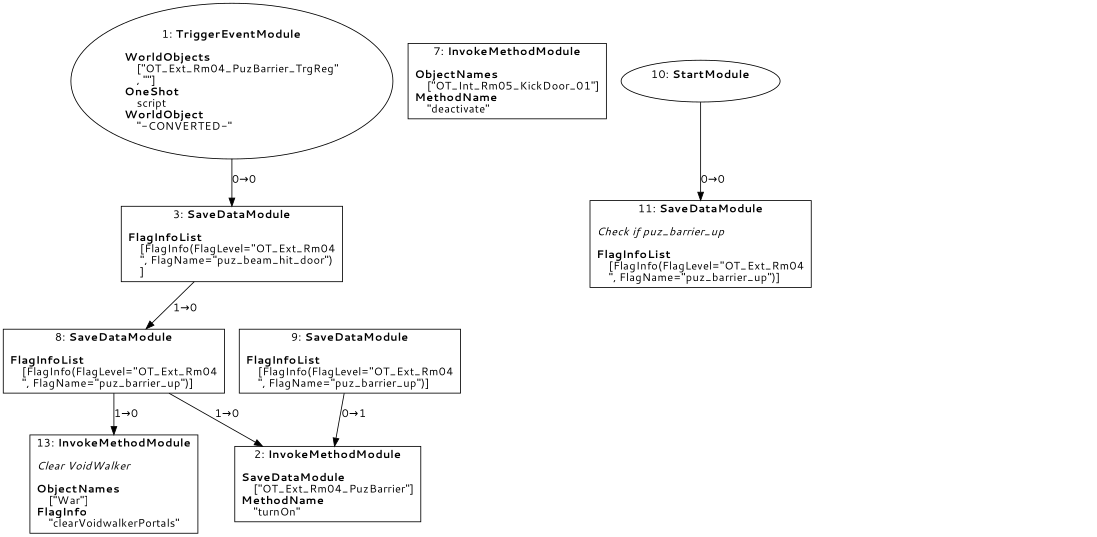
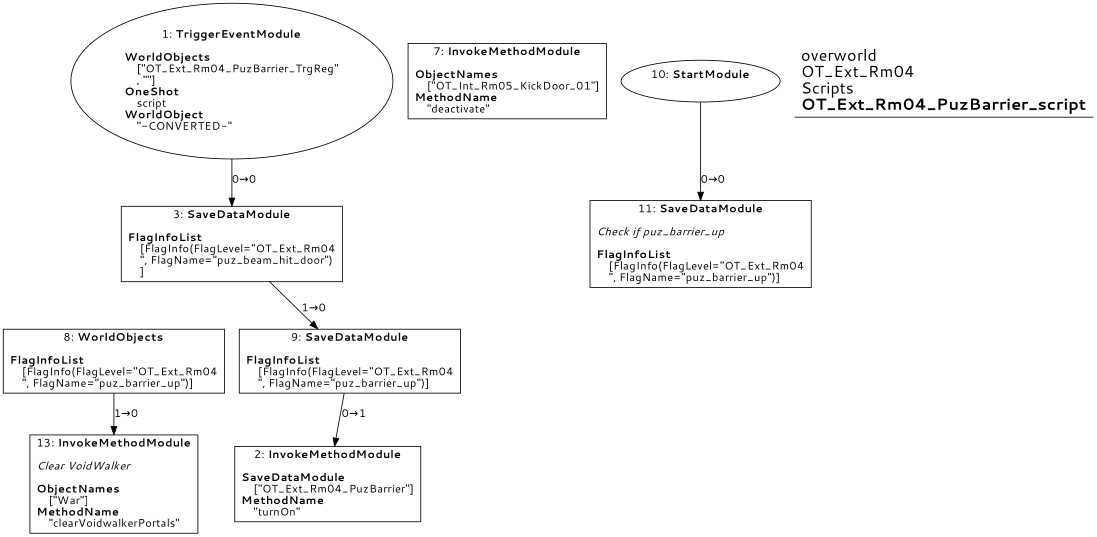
none -> (944, 81)
(173, 302) -> (291, 302)
(121, 337) -> (121, 337)
(212, 418) -> none
(62, 512) -> (78, 512)
